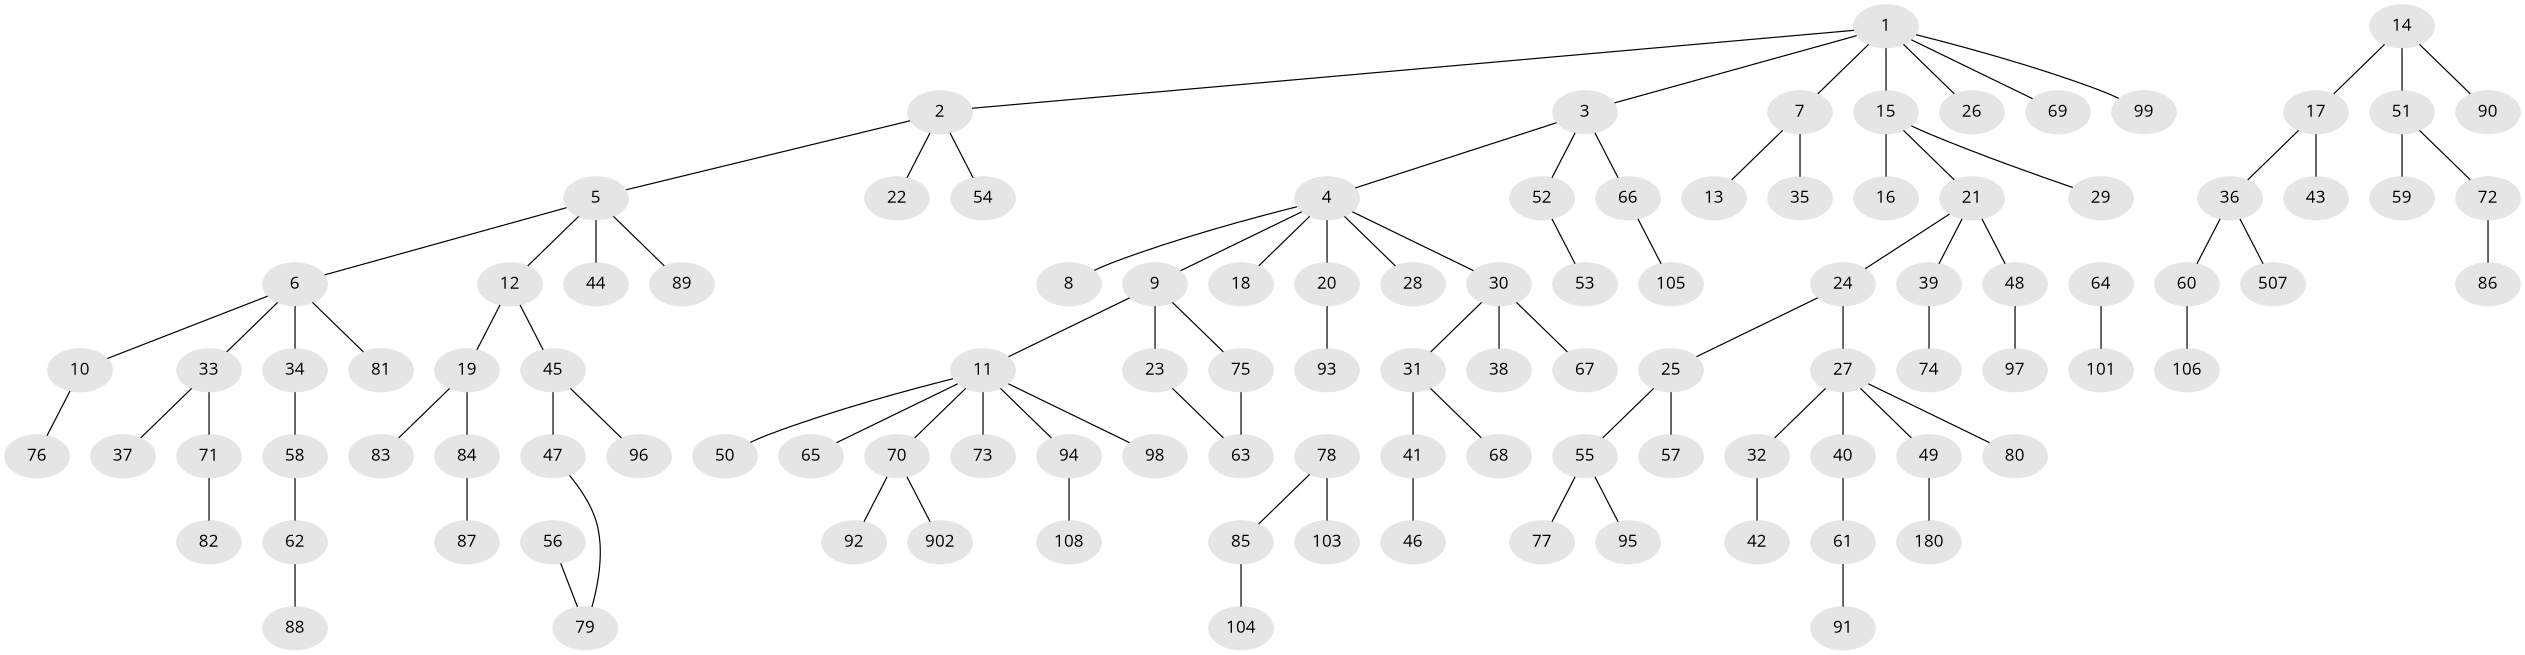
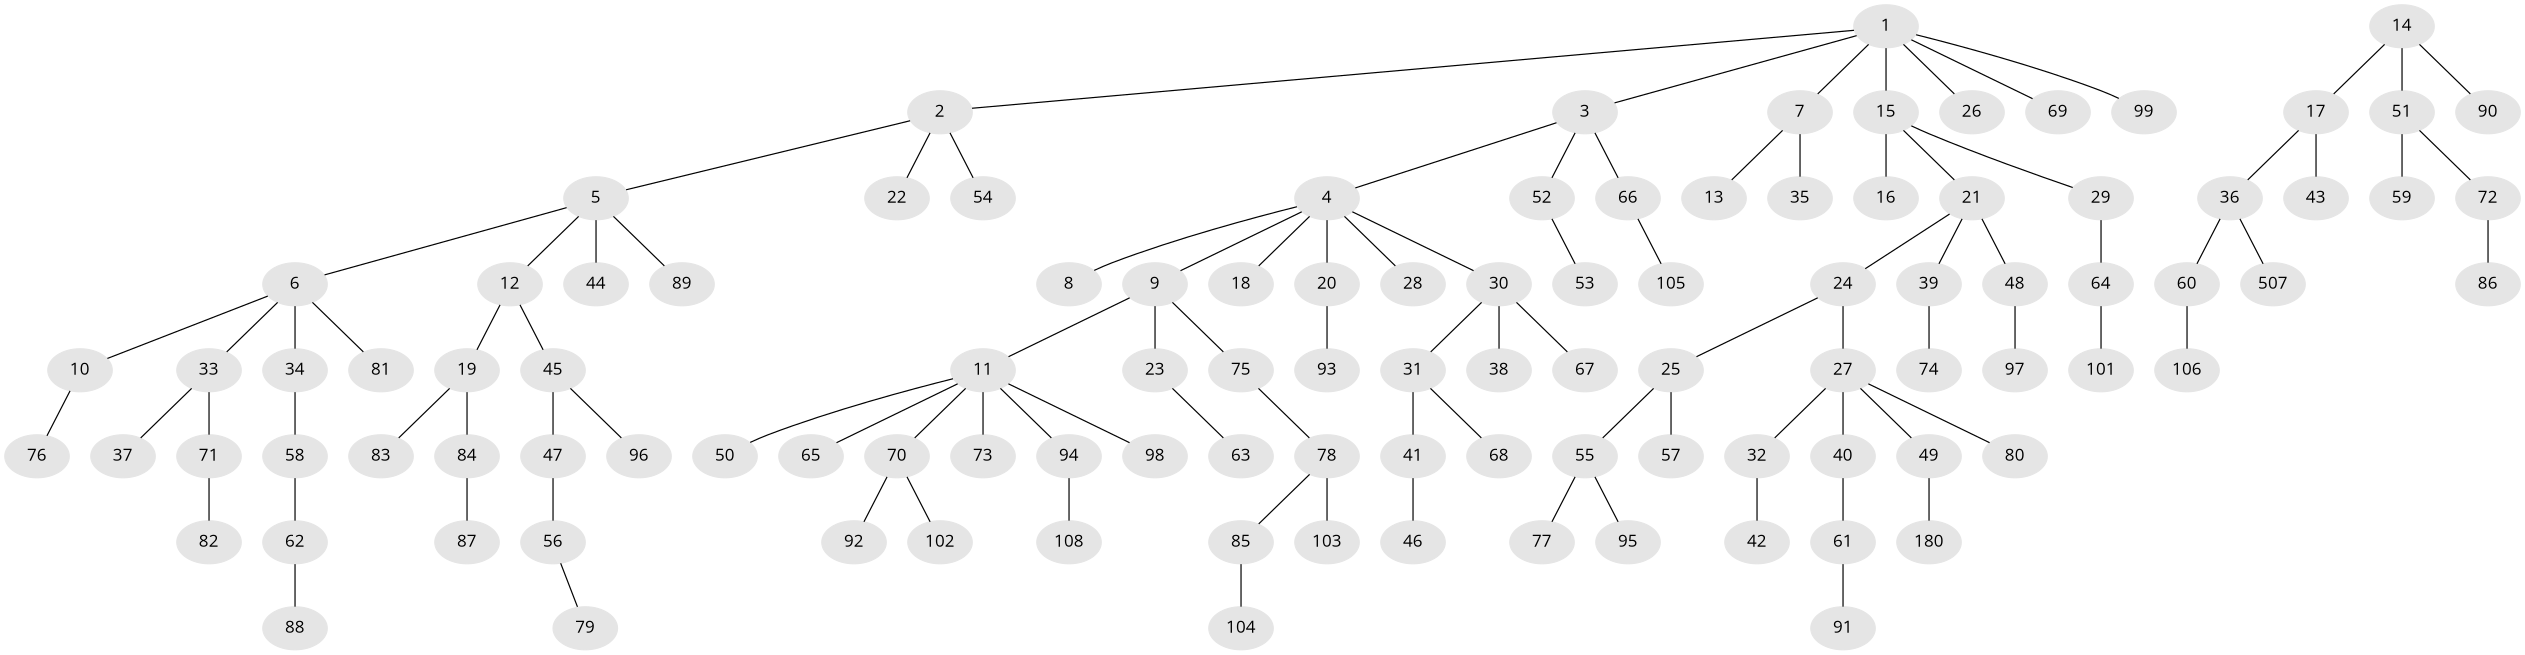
none -> (2101, 241)
(1241, 413) -> (1284, 413)
(599, 538) -> (553, 499)
(940, 542) -> (940, 542)
